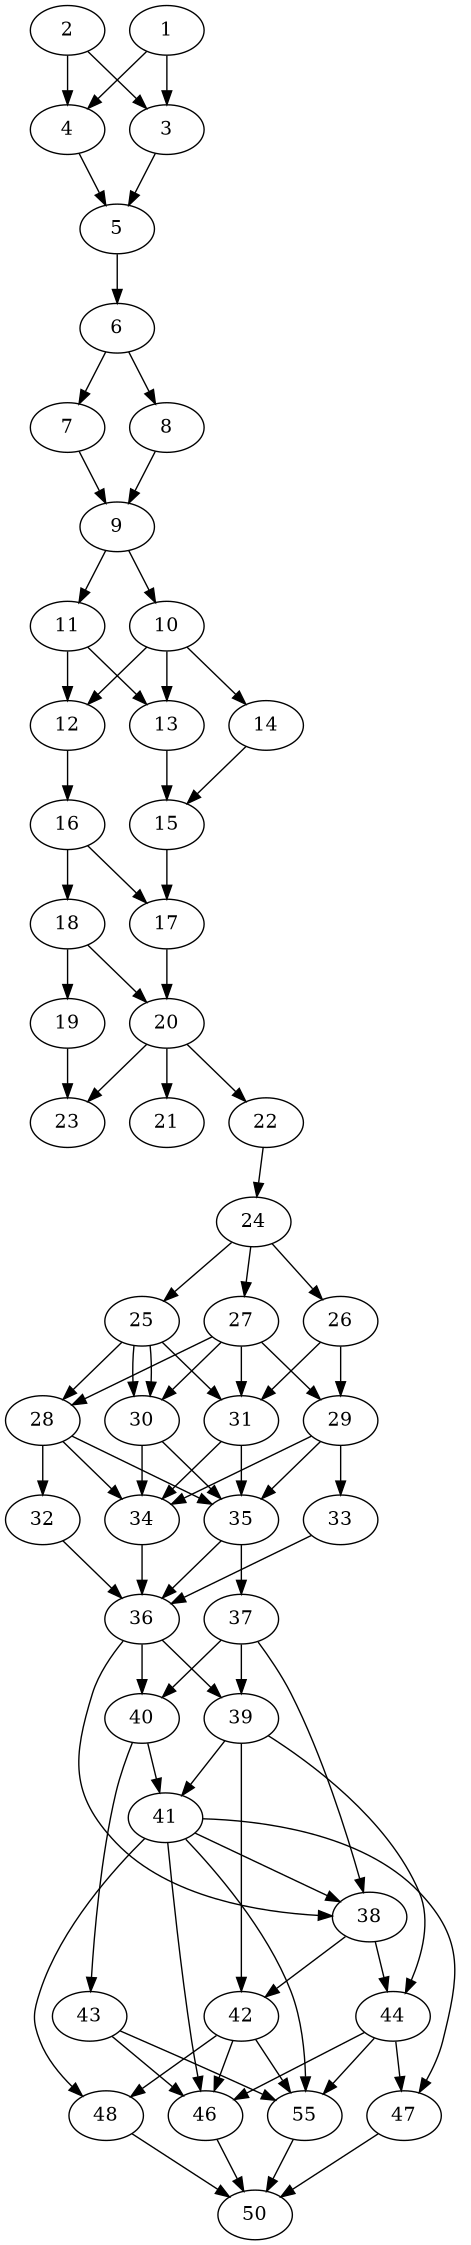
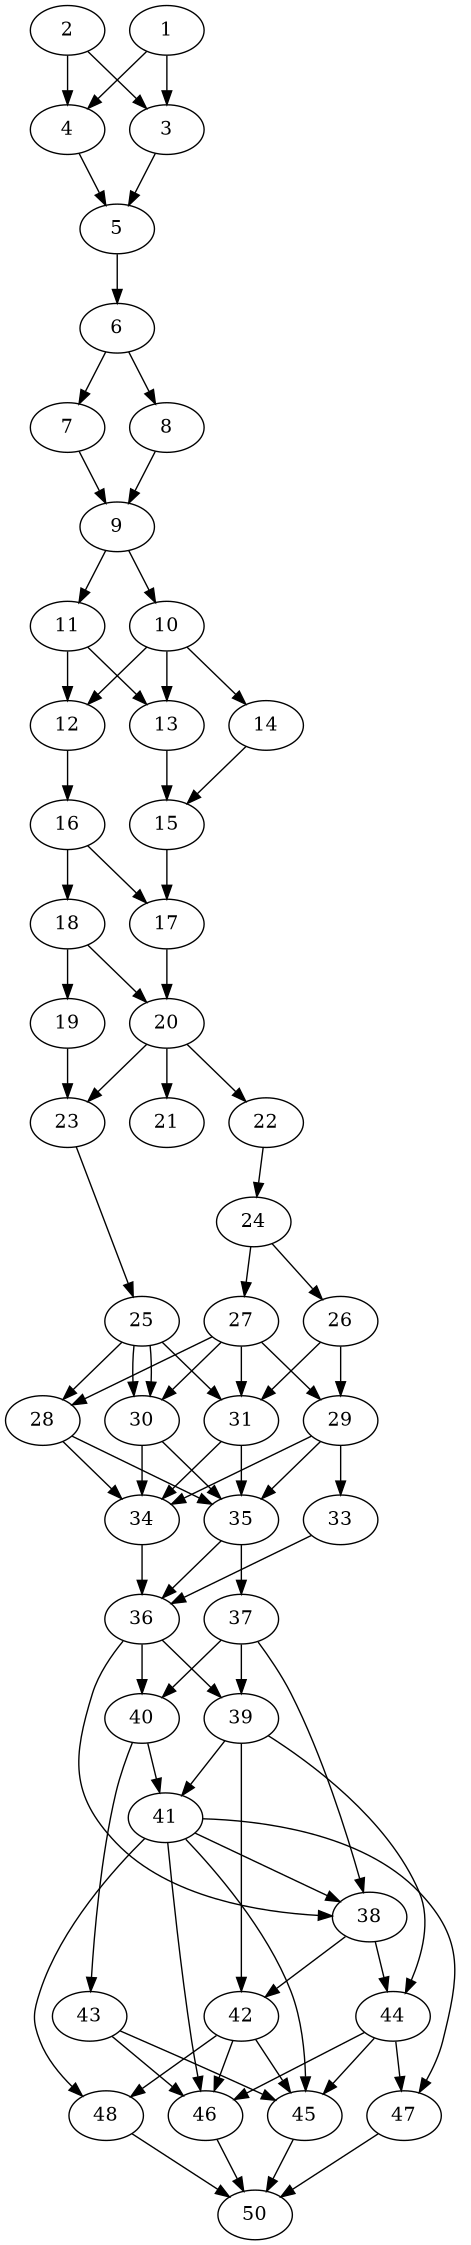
(203, 1267) -> (102, 1215)
(43, 1520) -> none
(305, 2116) -> (305, 2116)
